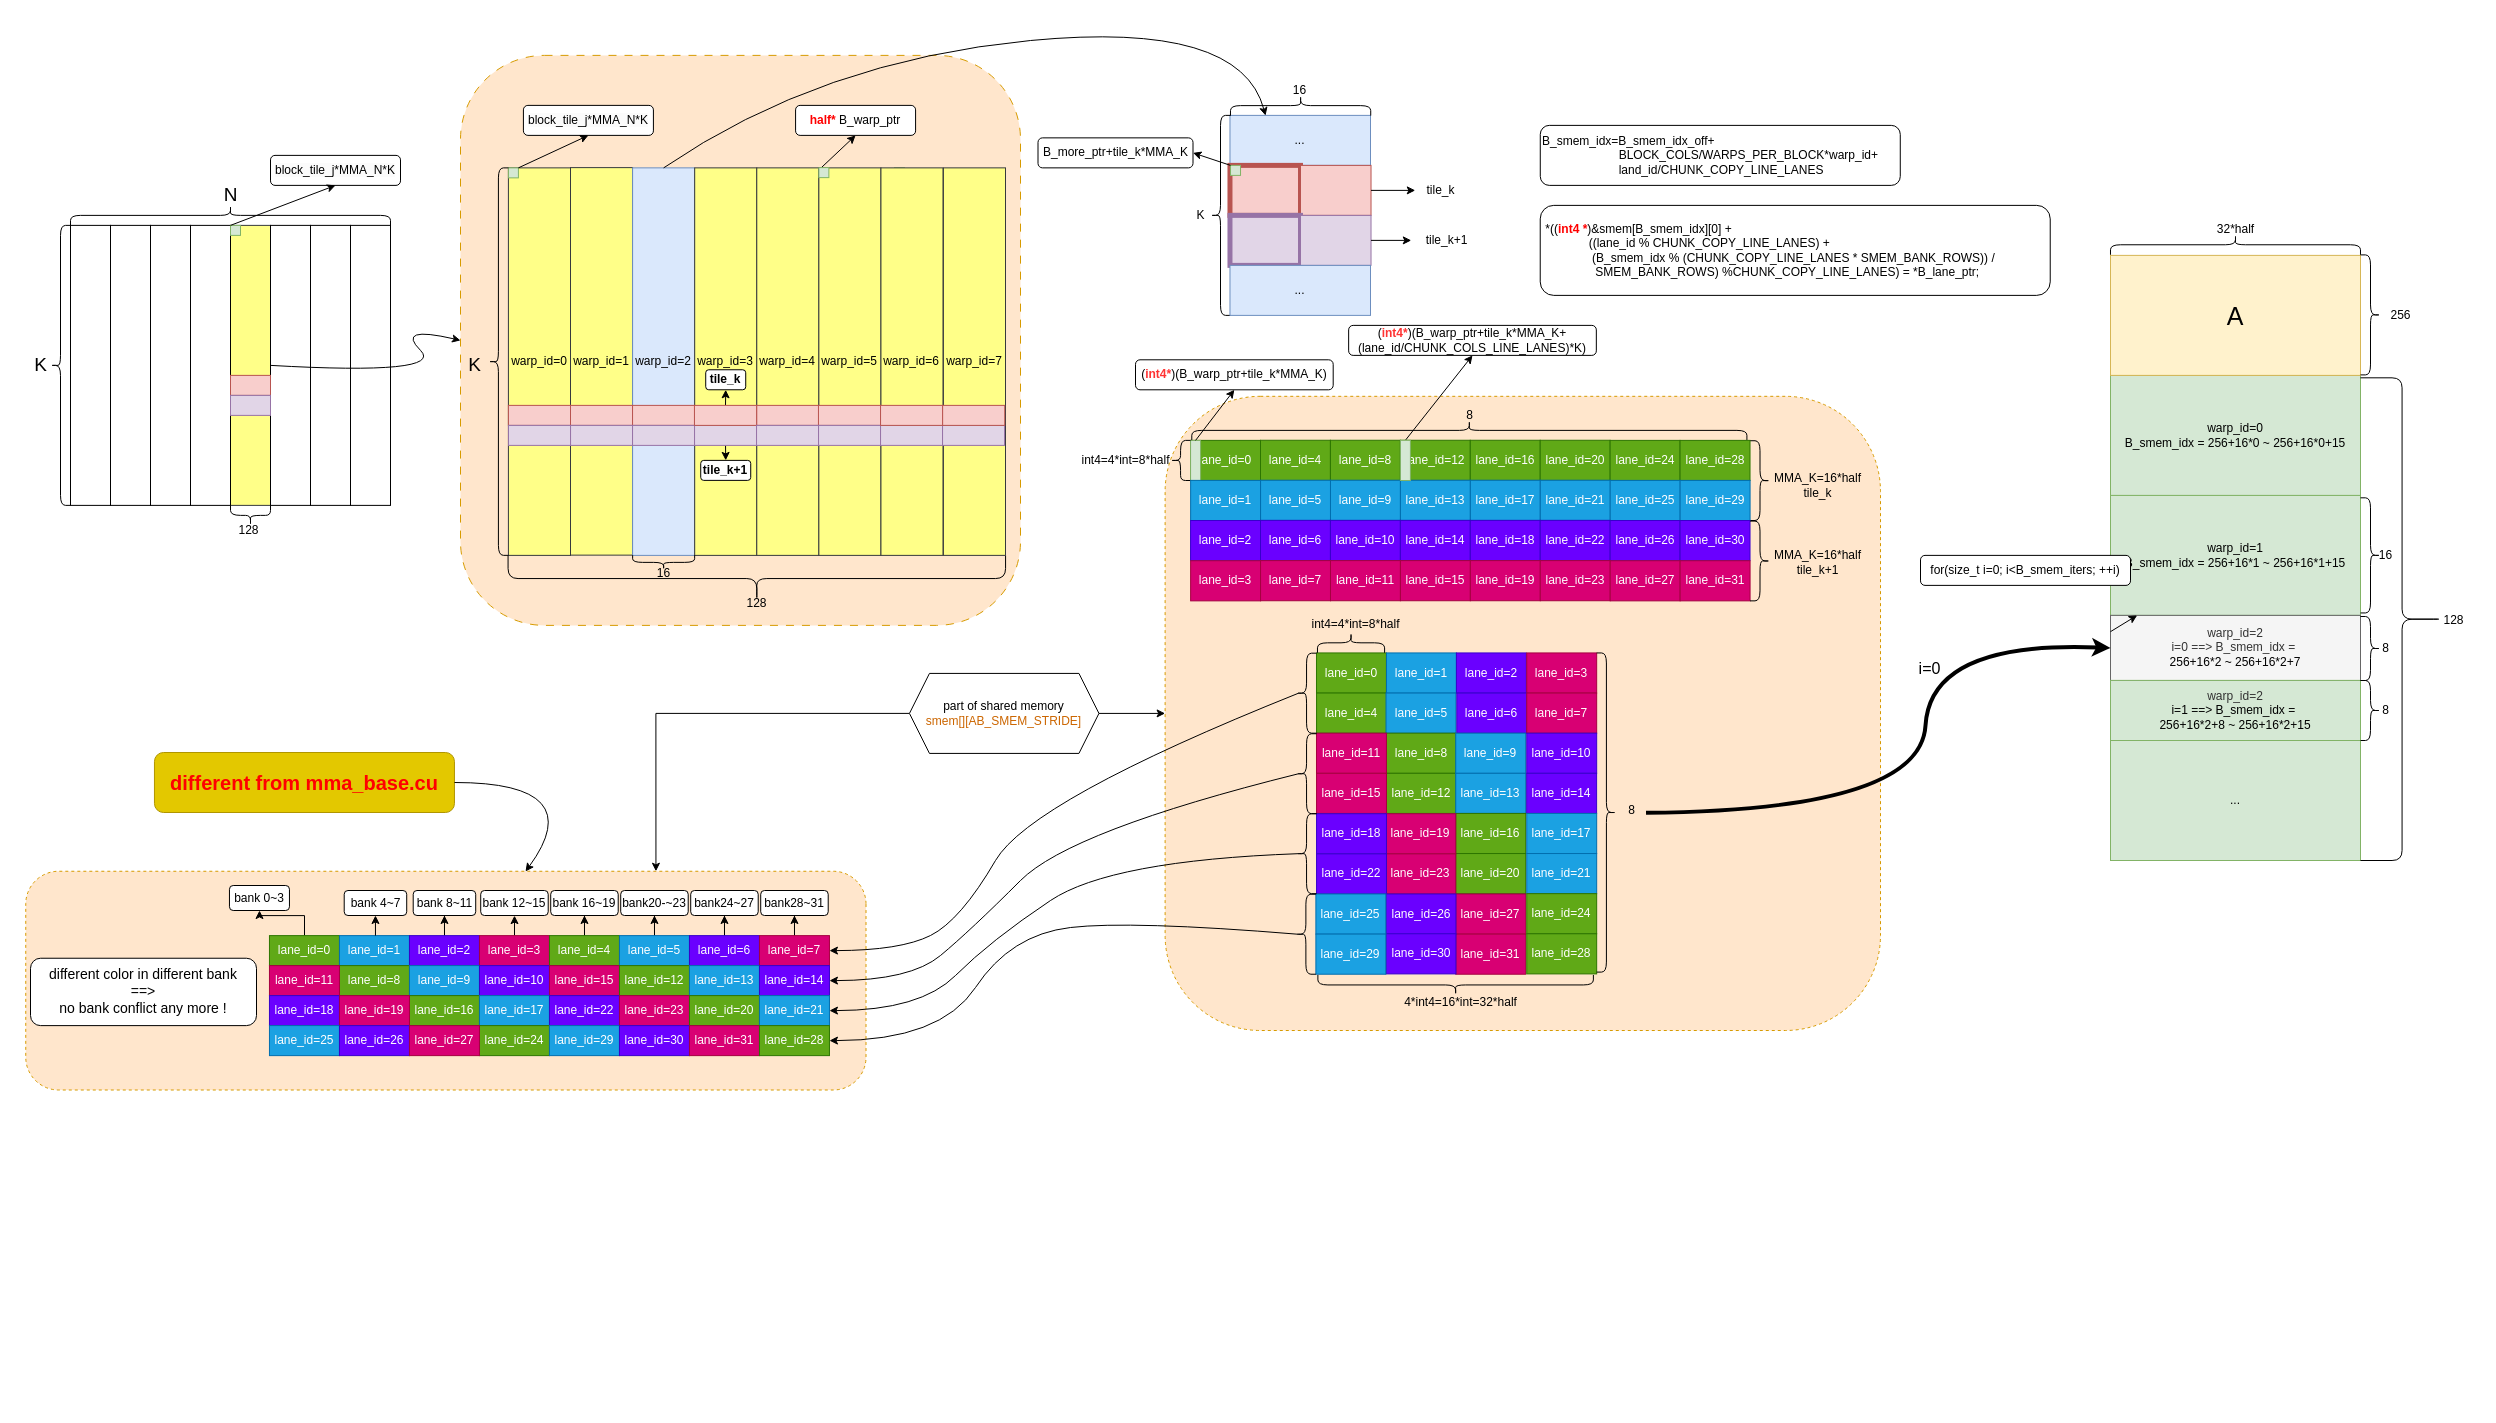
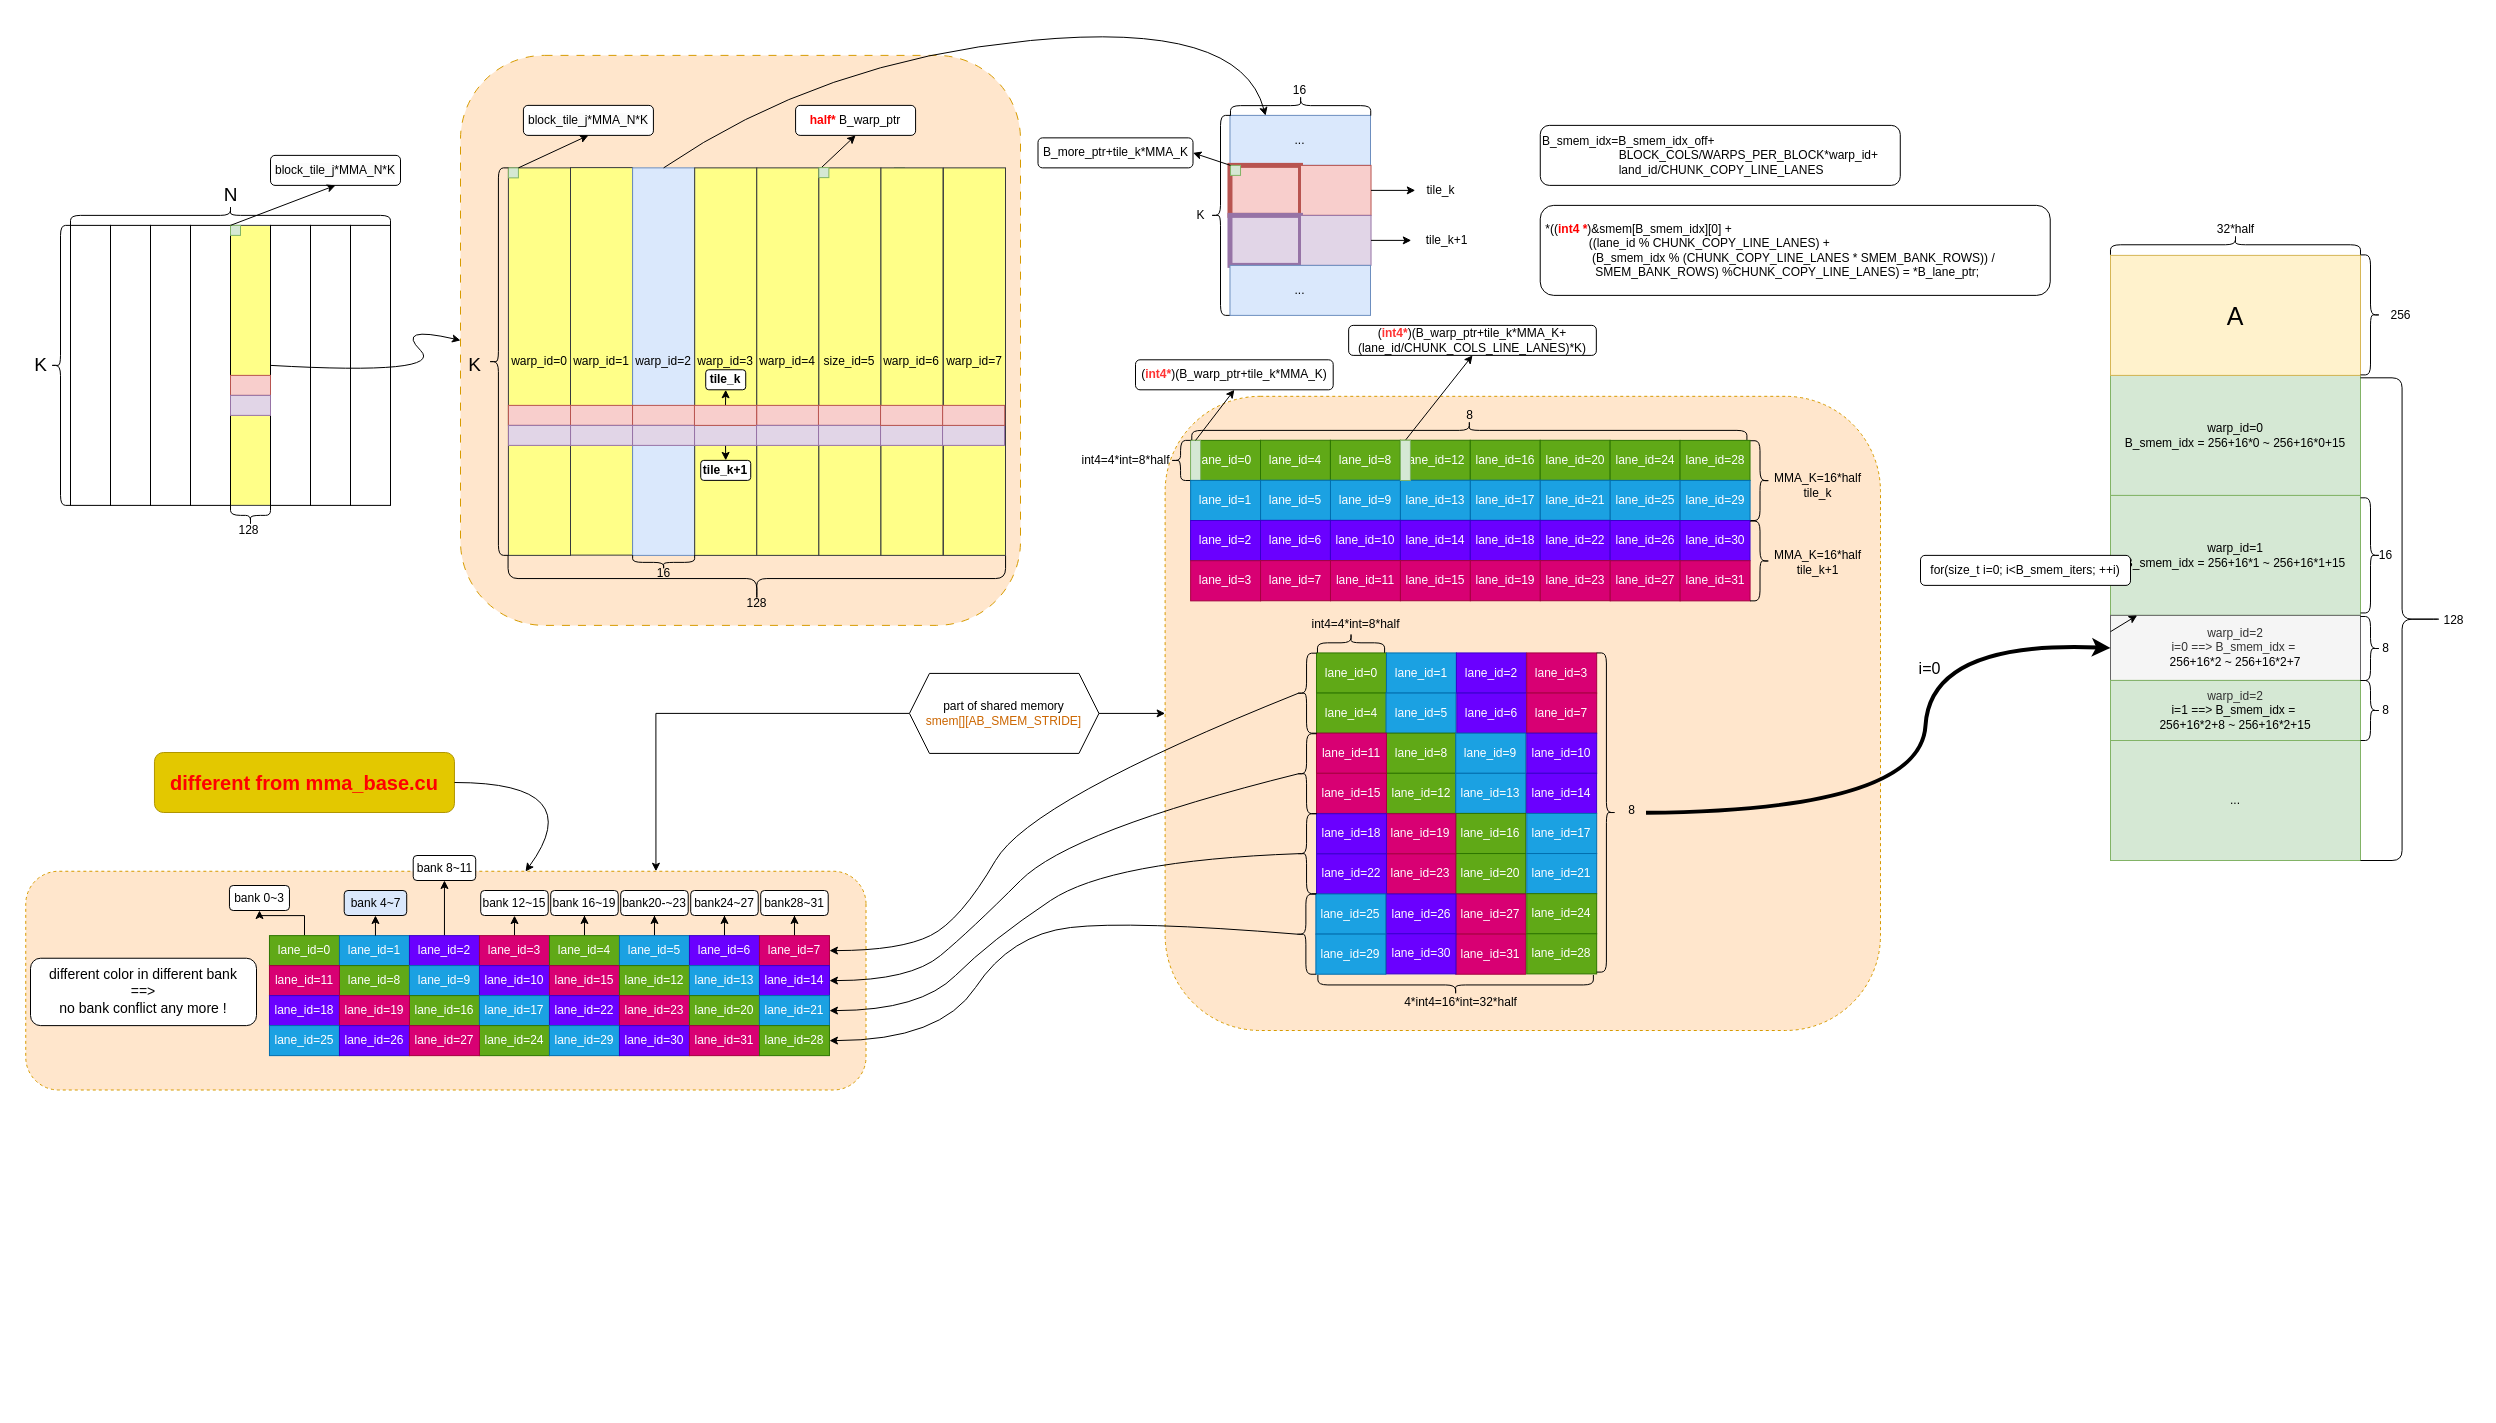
(850, 362) -> (850, 362)
(375, 903) -> (375, 903)
(444, 903) -> (444, 868)
